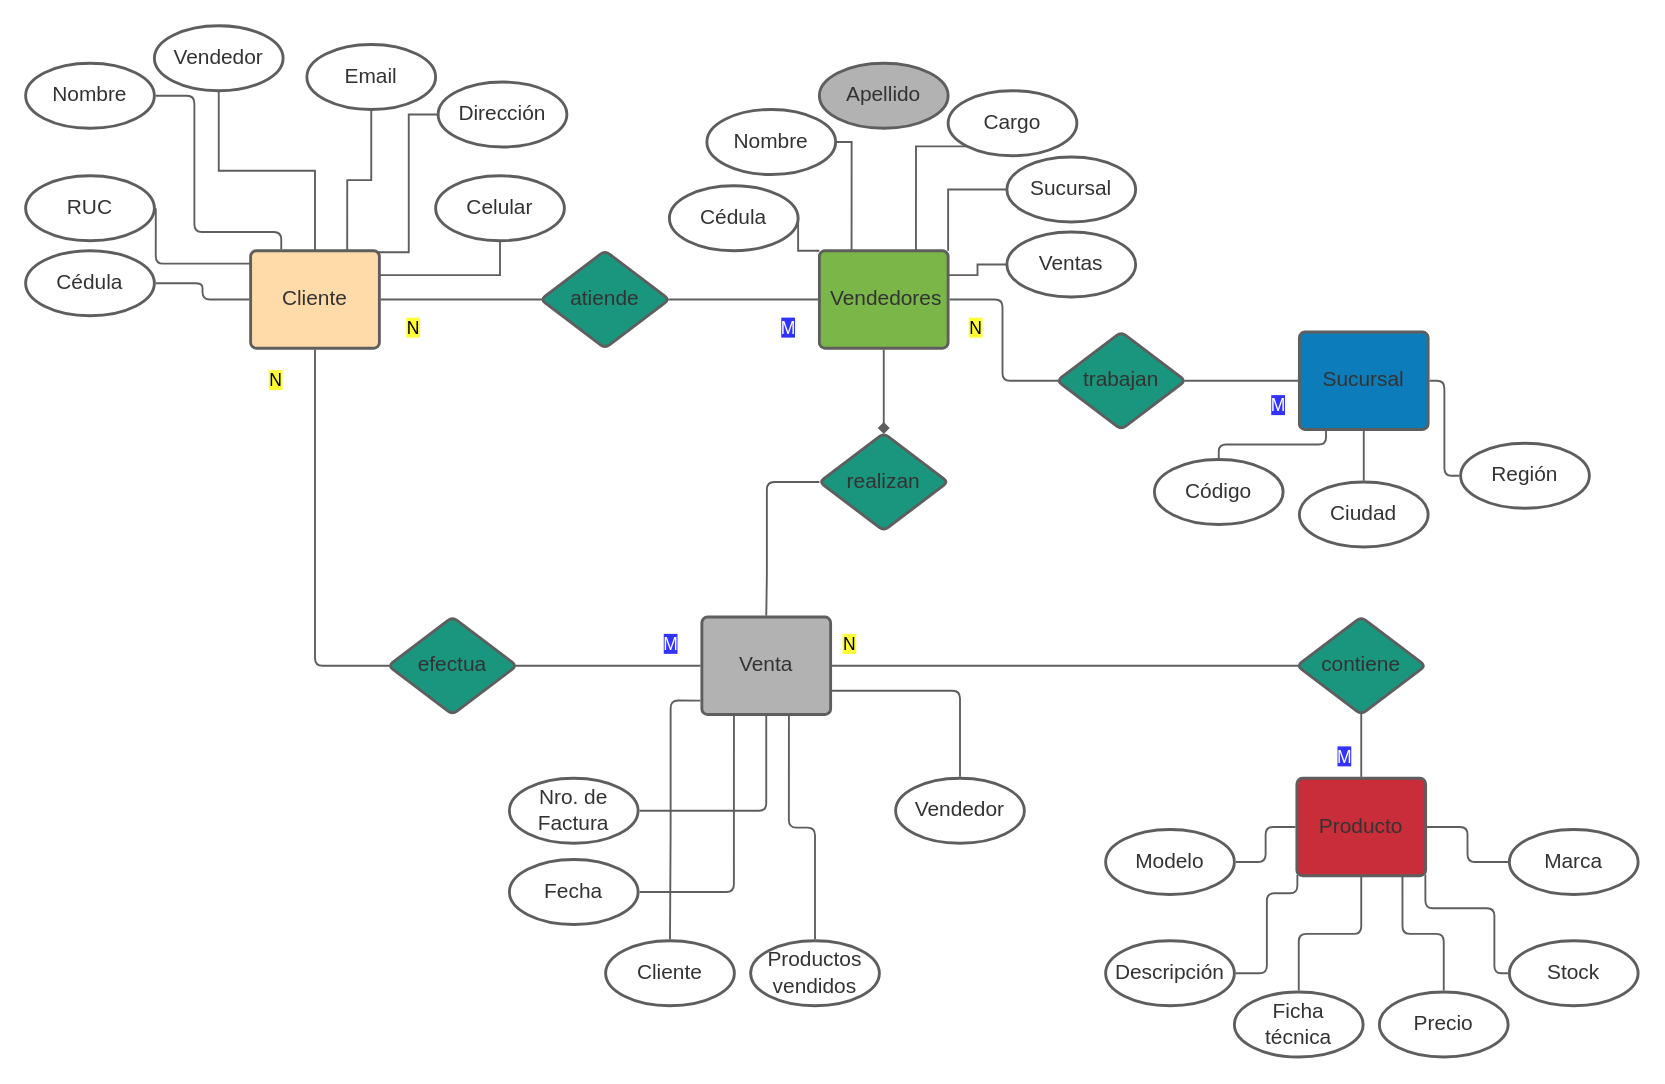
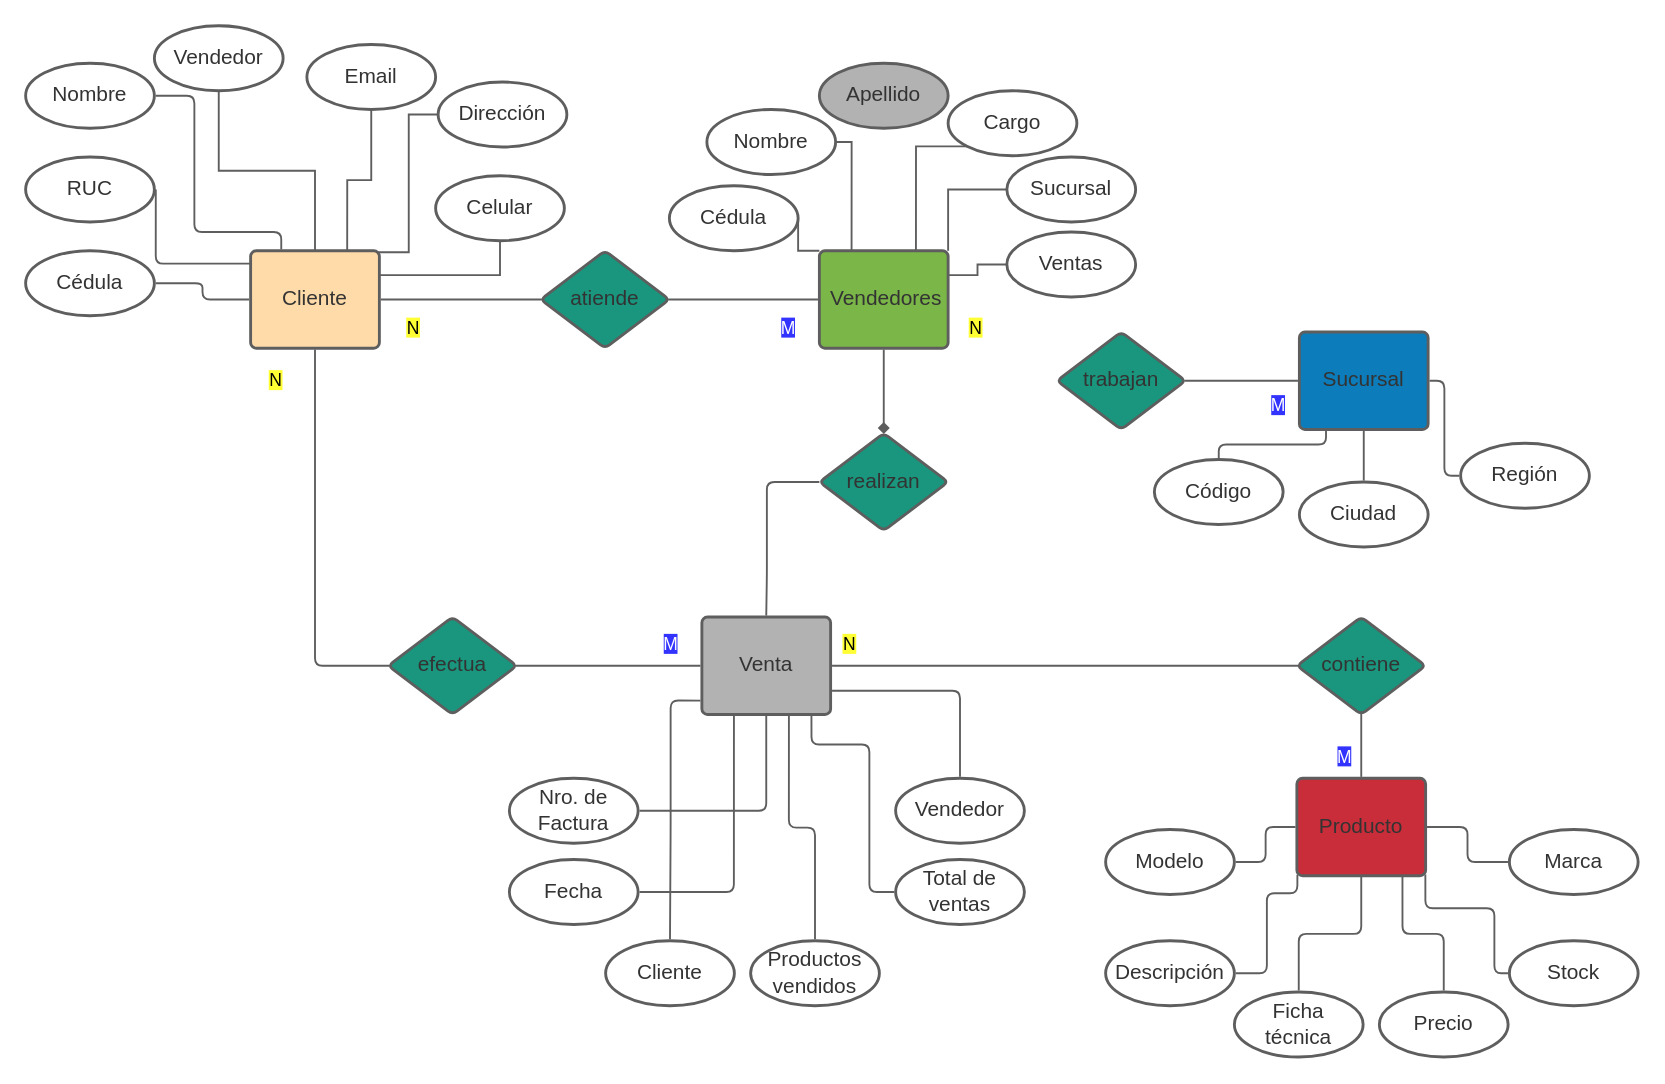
(90, 208) -> (90, 189)
(1003, 341) -> none
none -> (869, 790)
none -> (960, 892)
